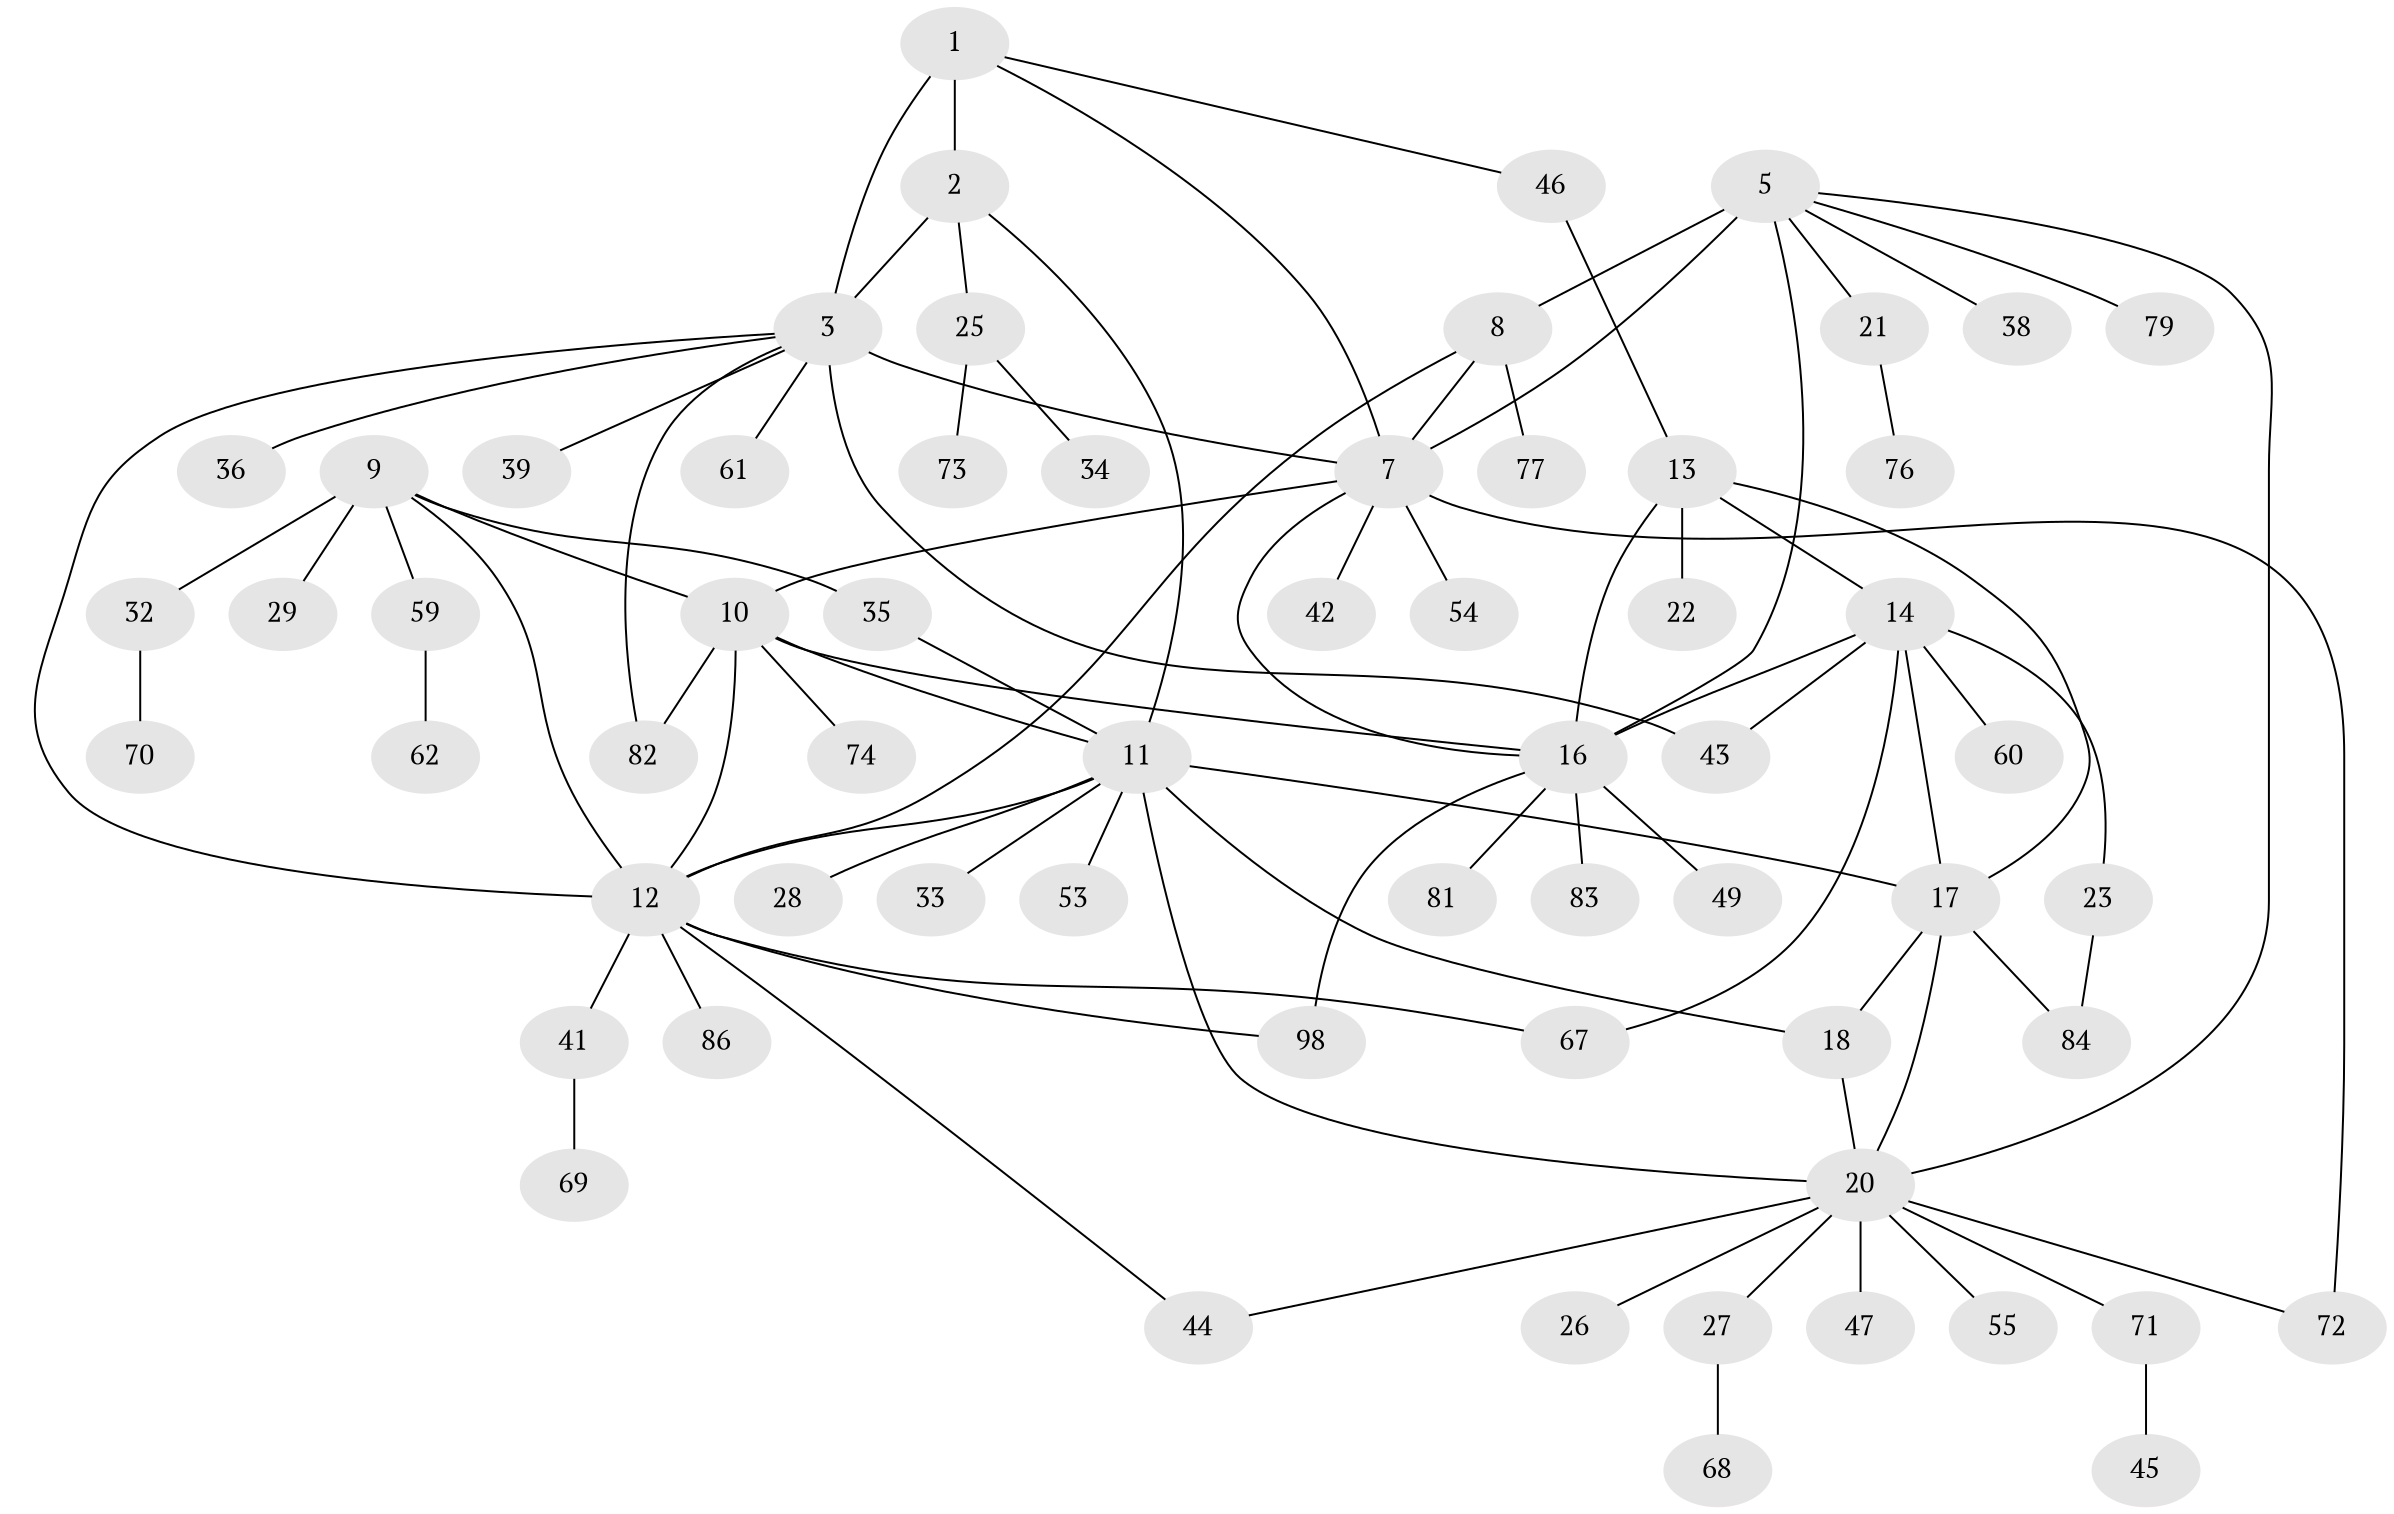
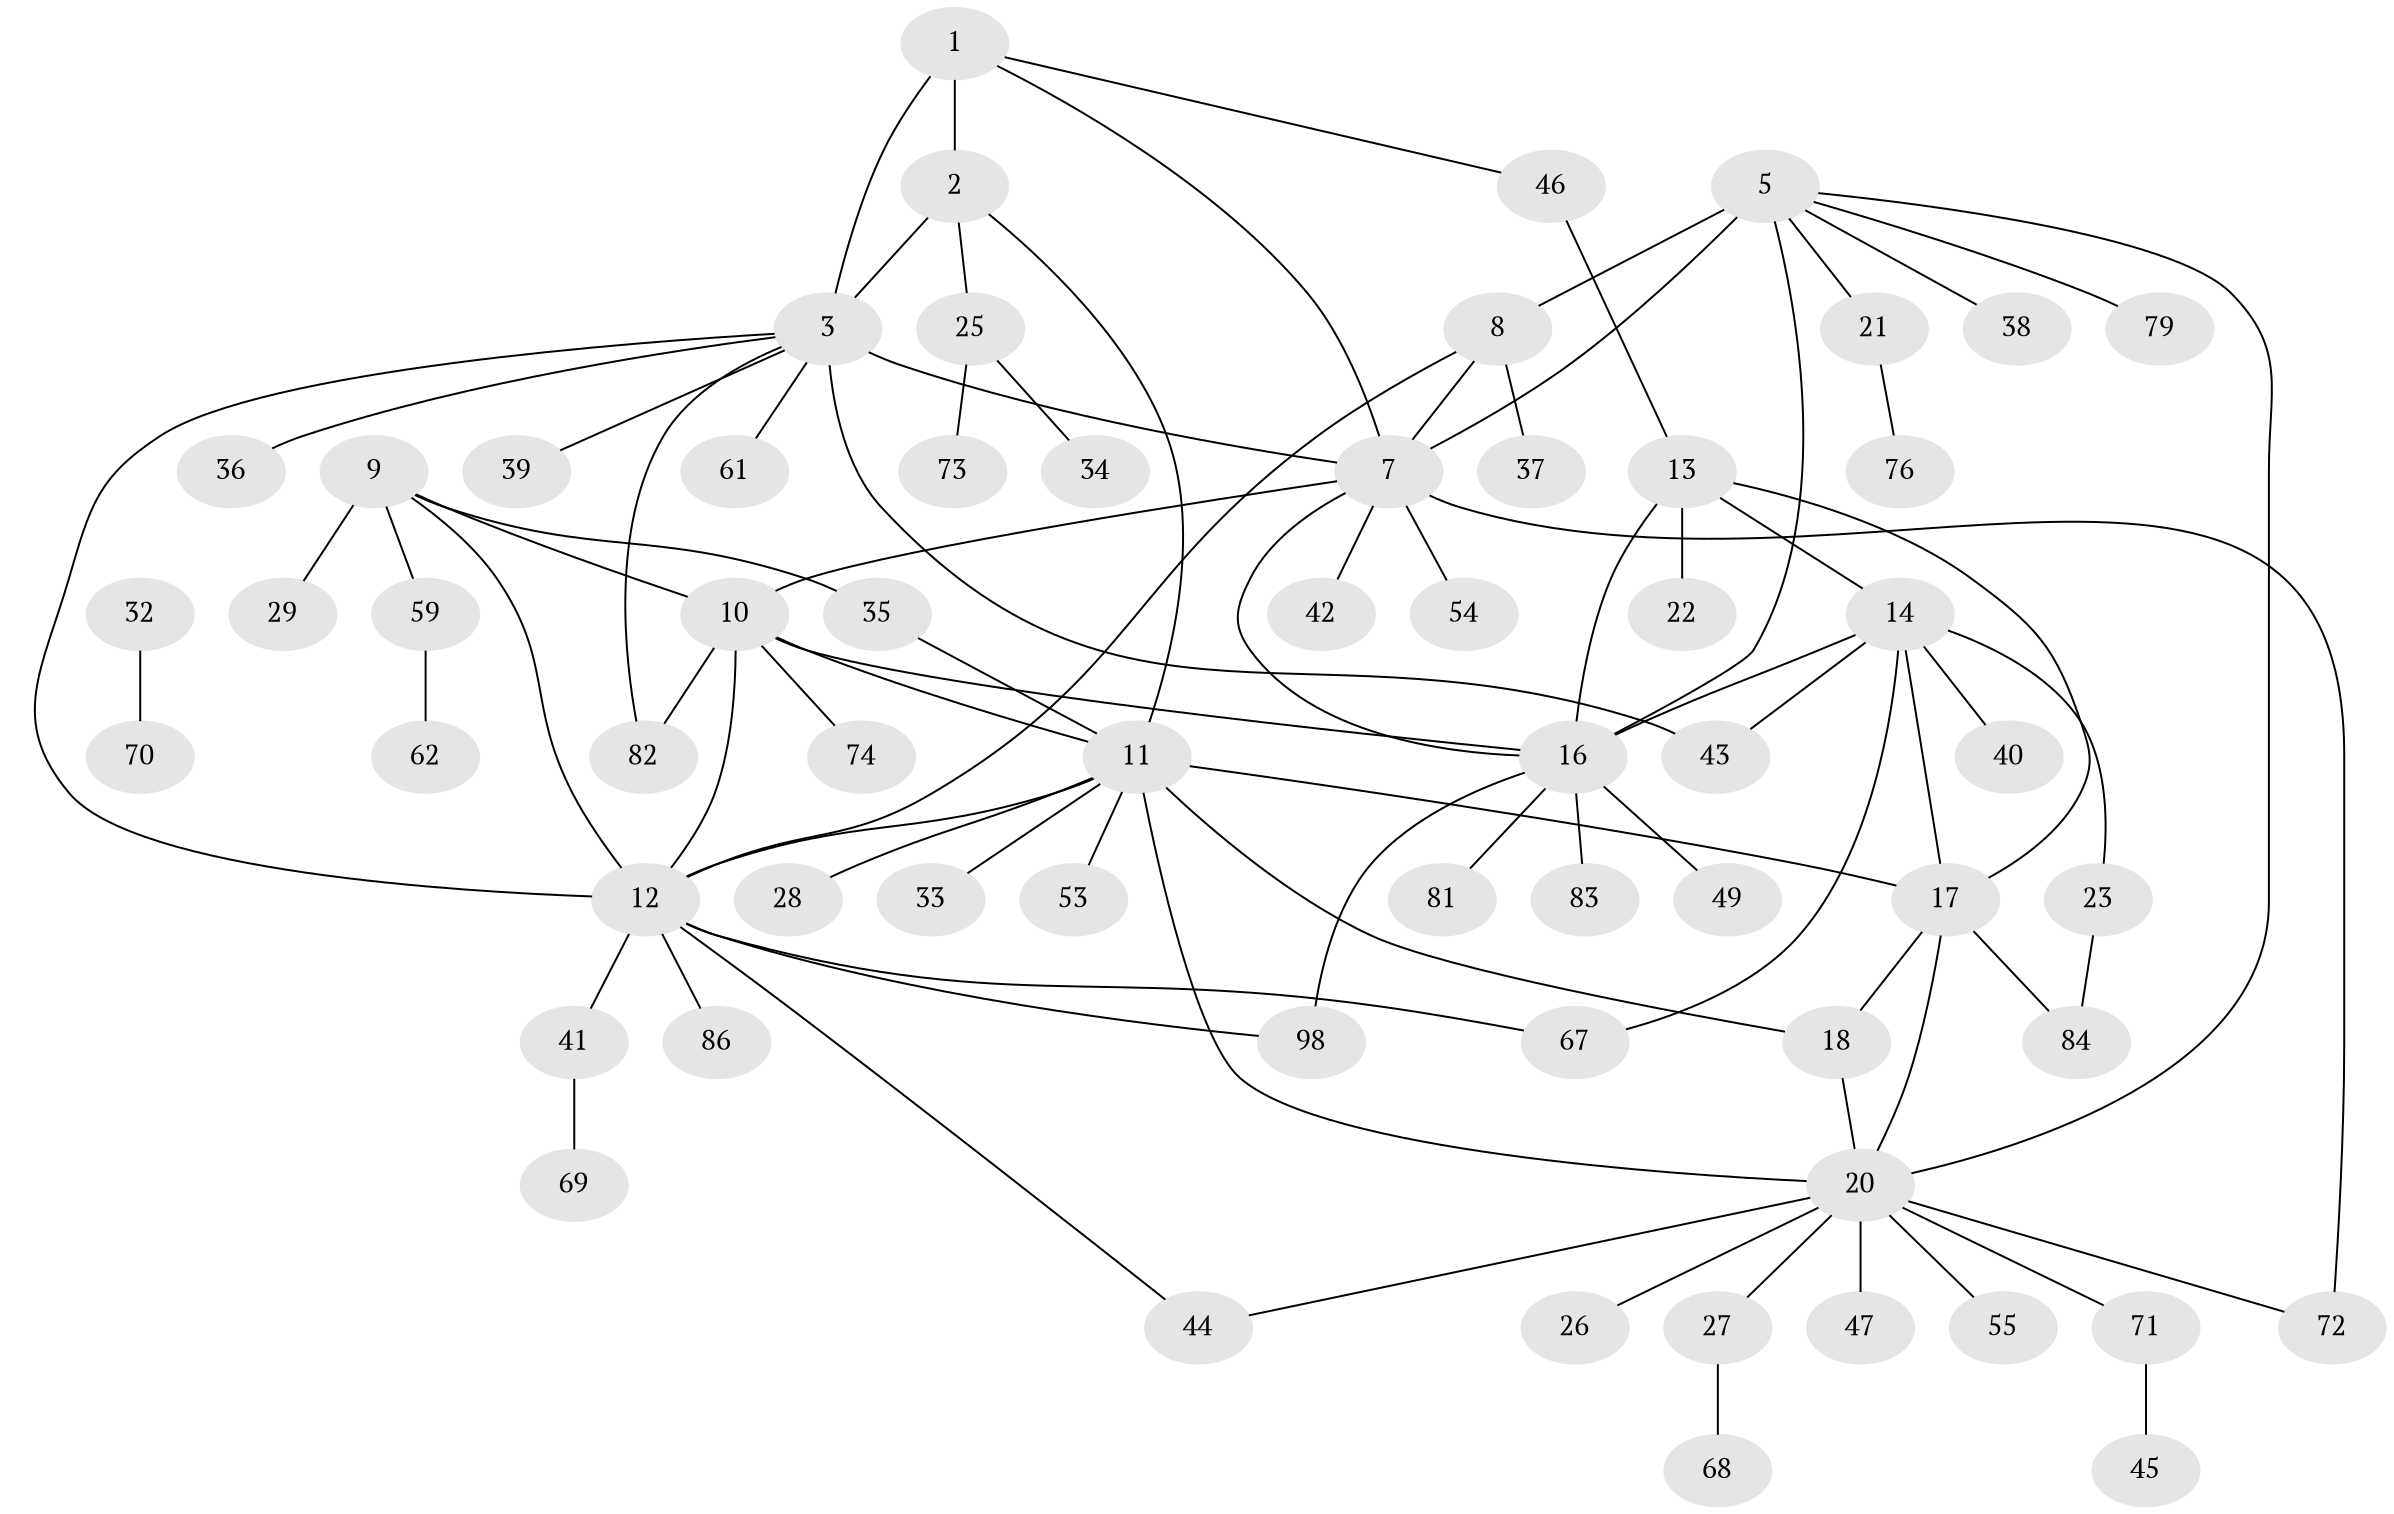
(1532, 472) -> (1532, 472)
(257, 543) -> none
(2009, 757) -> (2009, 757)
